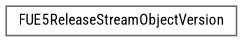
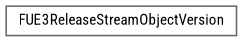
(121, 21) -> (121, 21)
